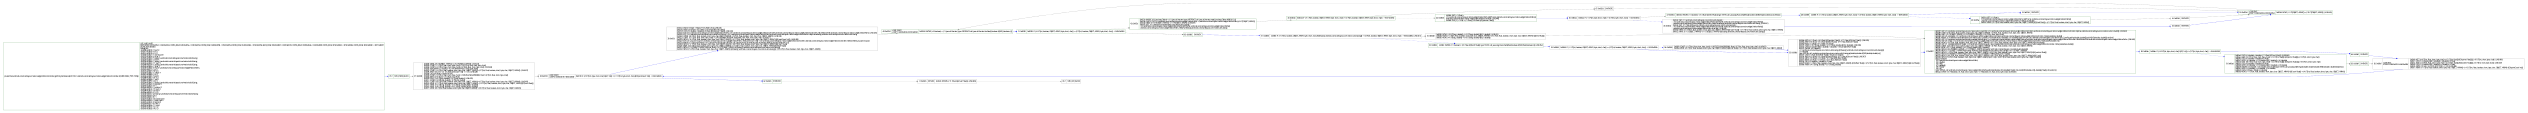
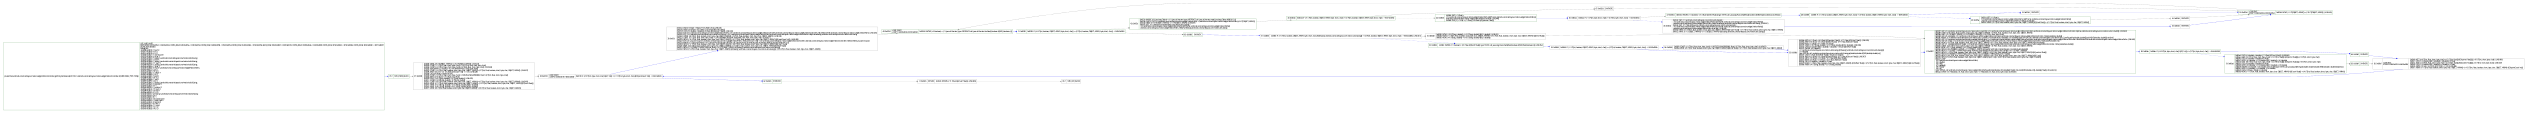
(1941, 59) -> (1941, 59)
